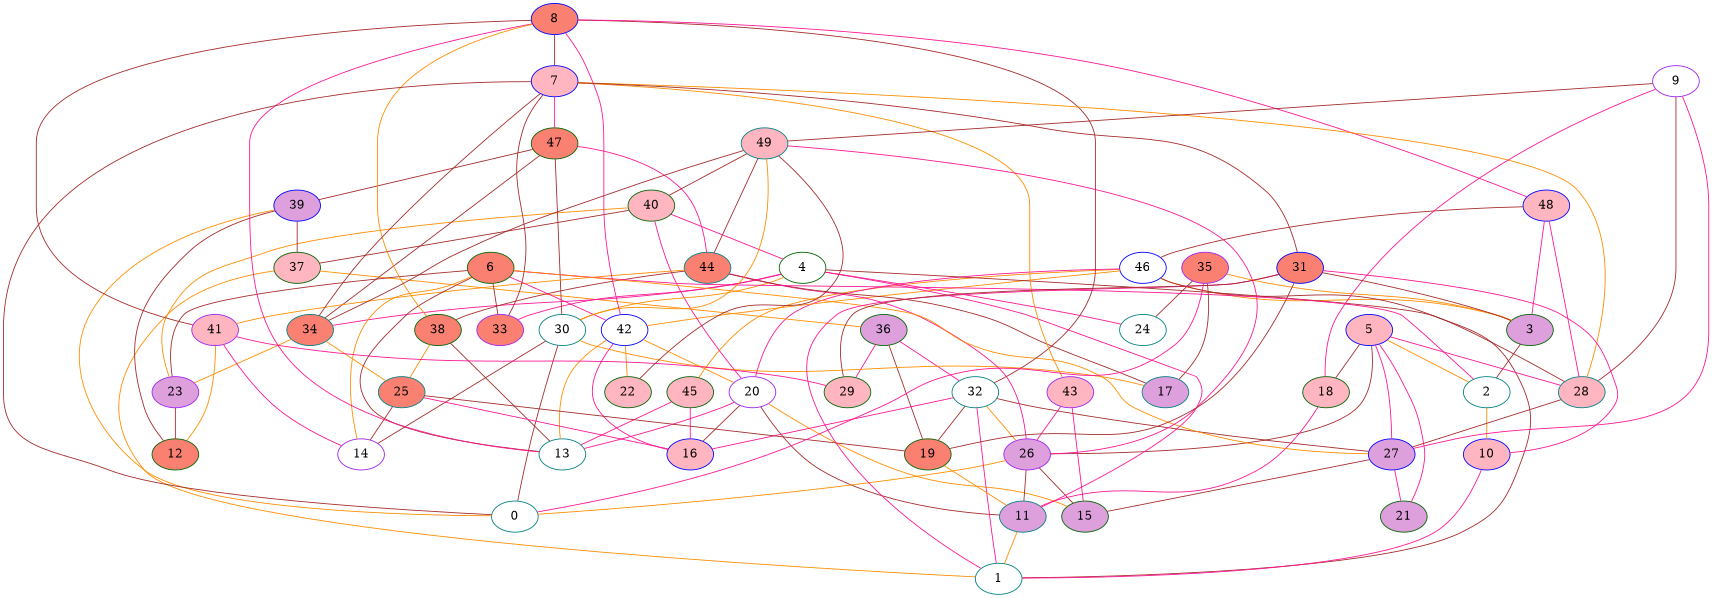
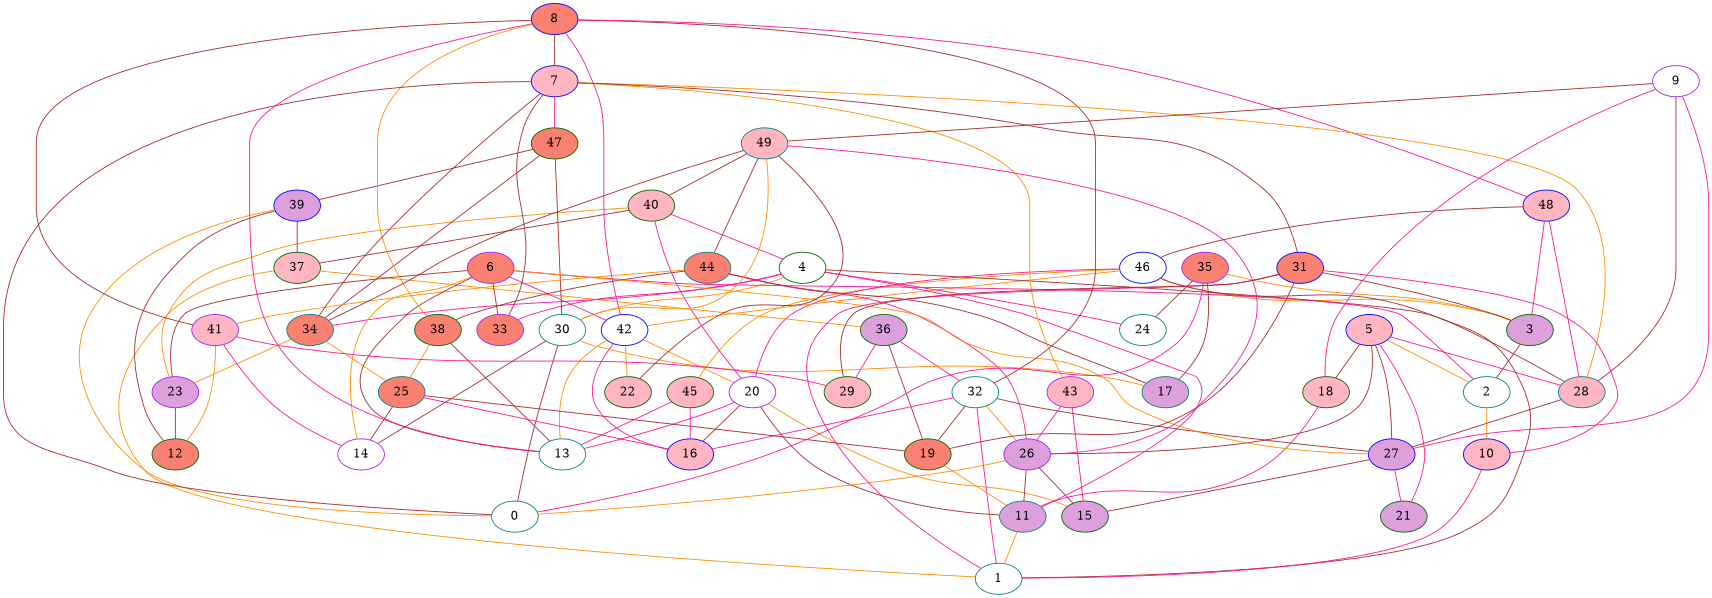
(656, 170) -> none
(491, 268) -> (491, 268)
(1388, 391) -> (1388, 391)
